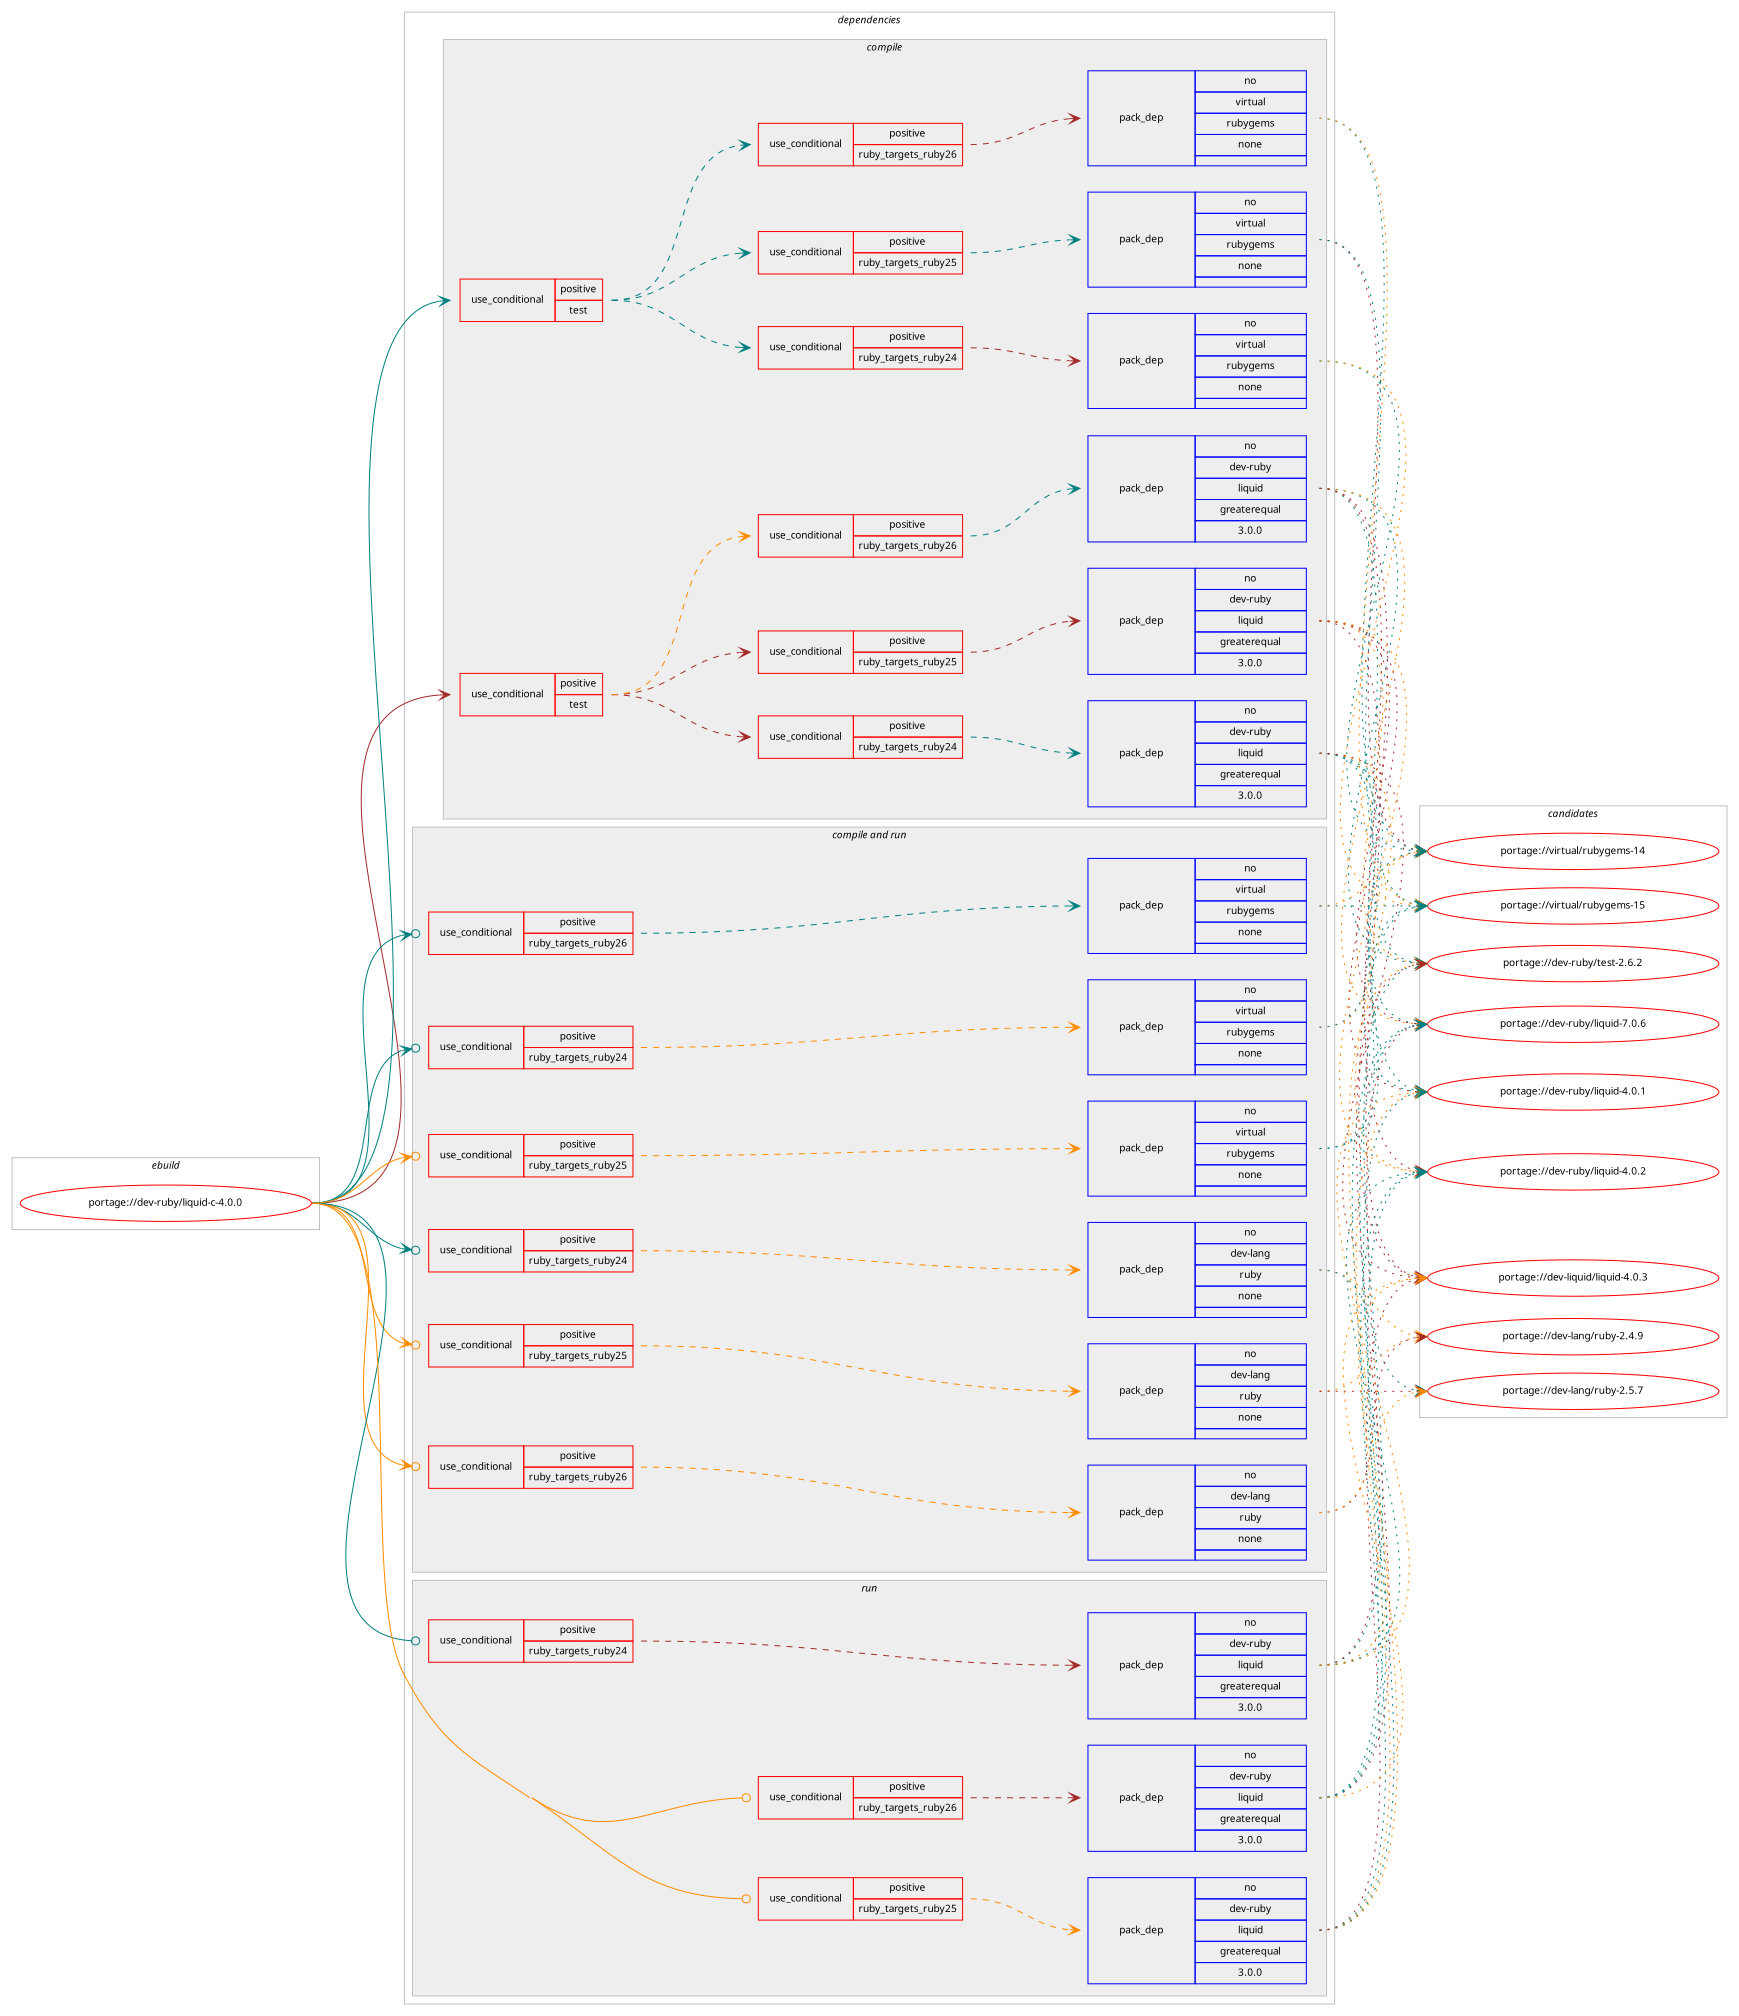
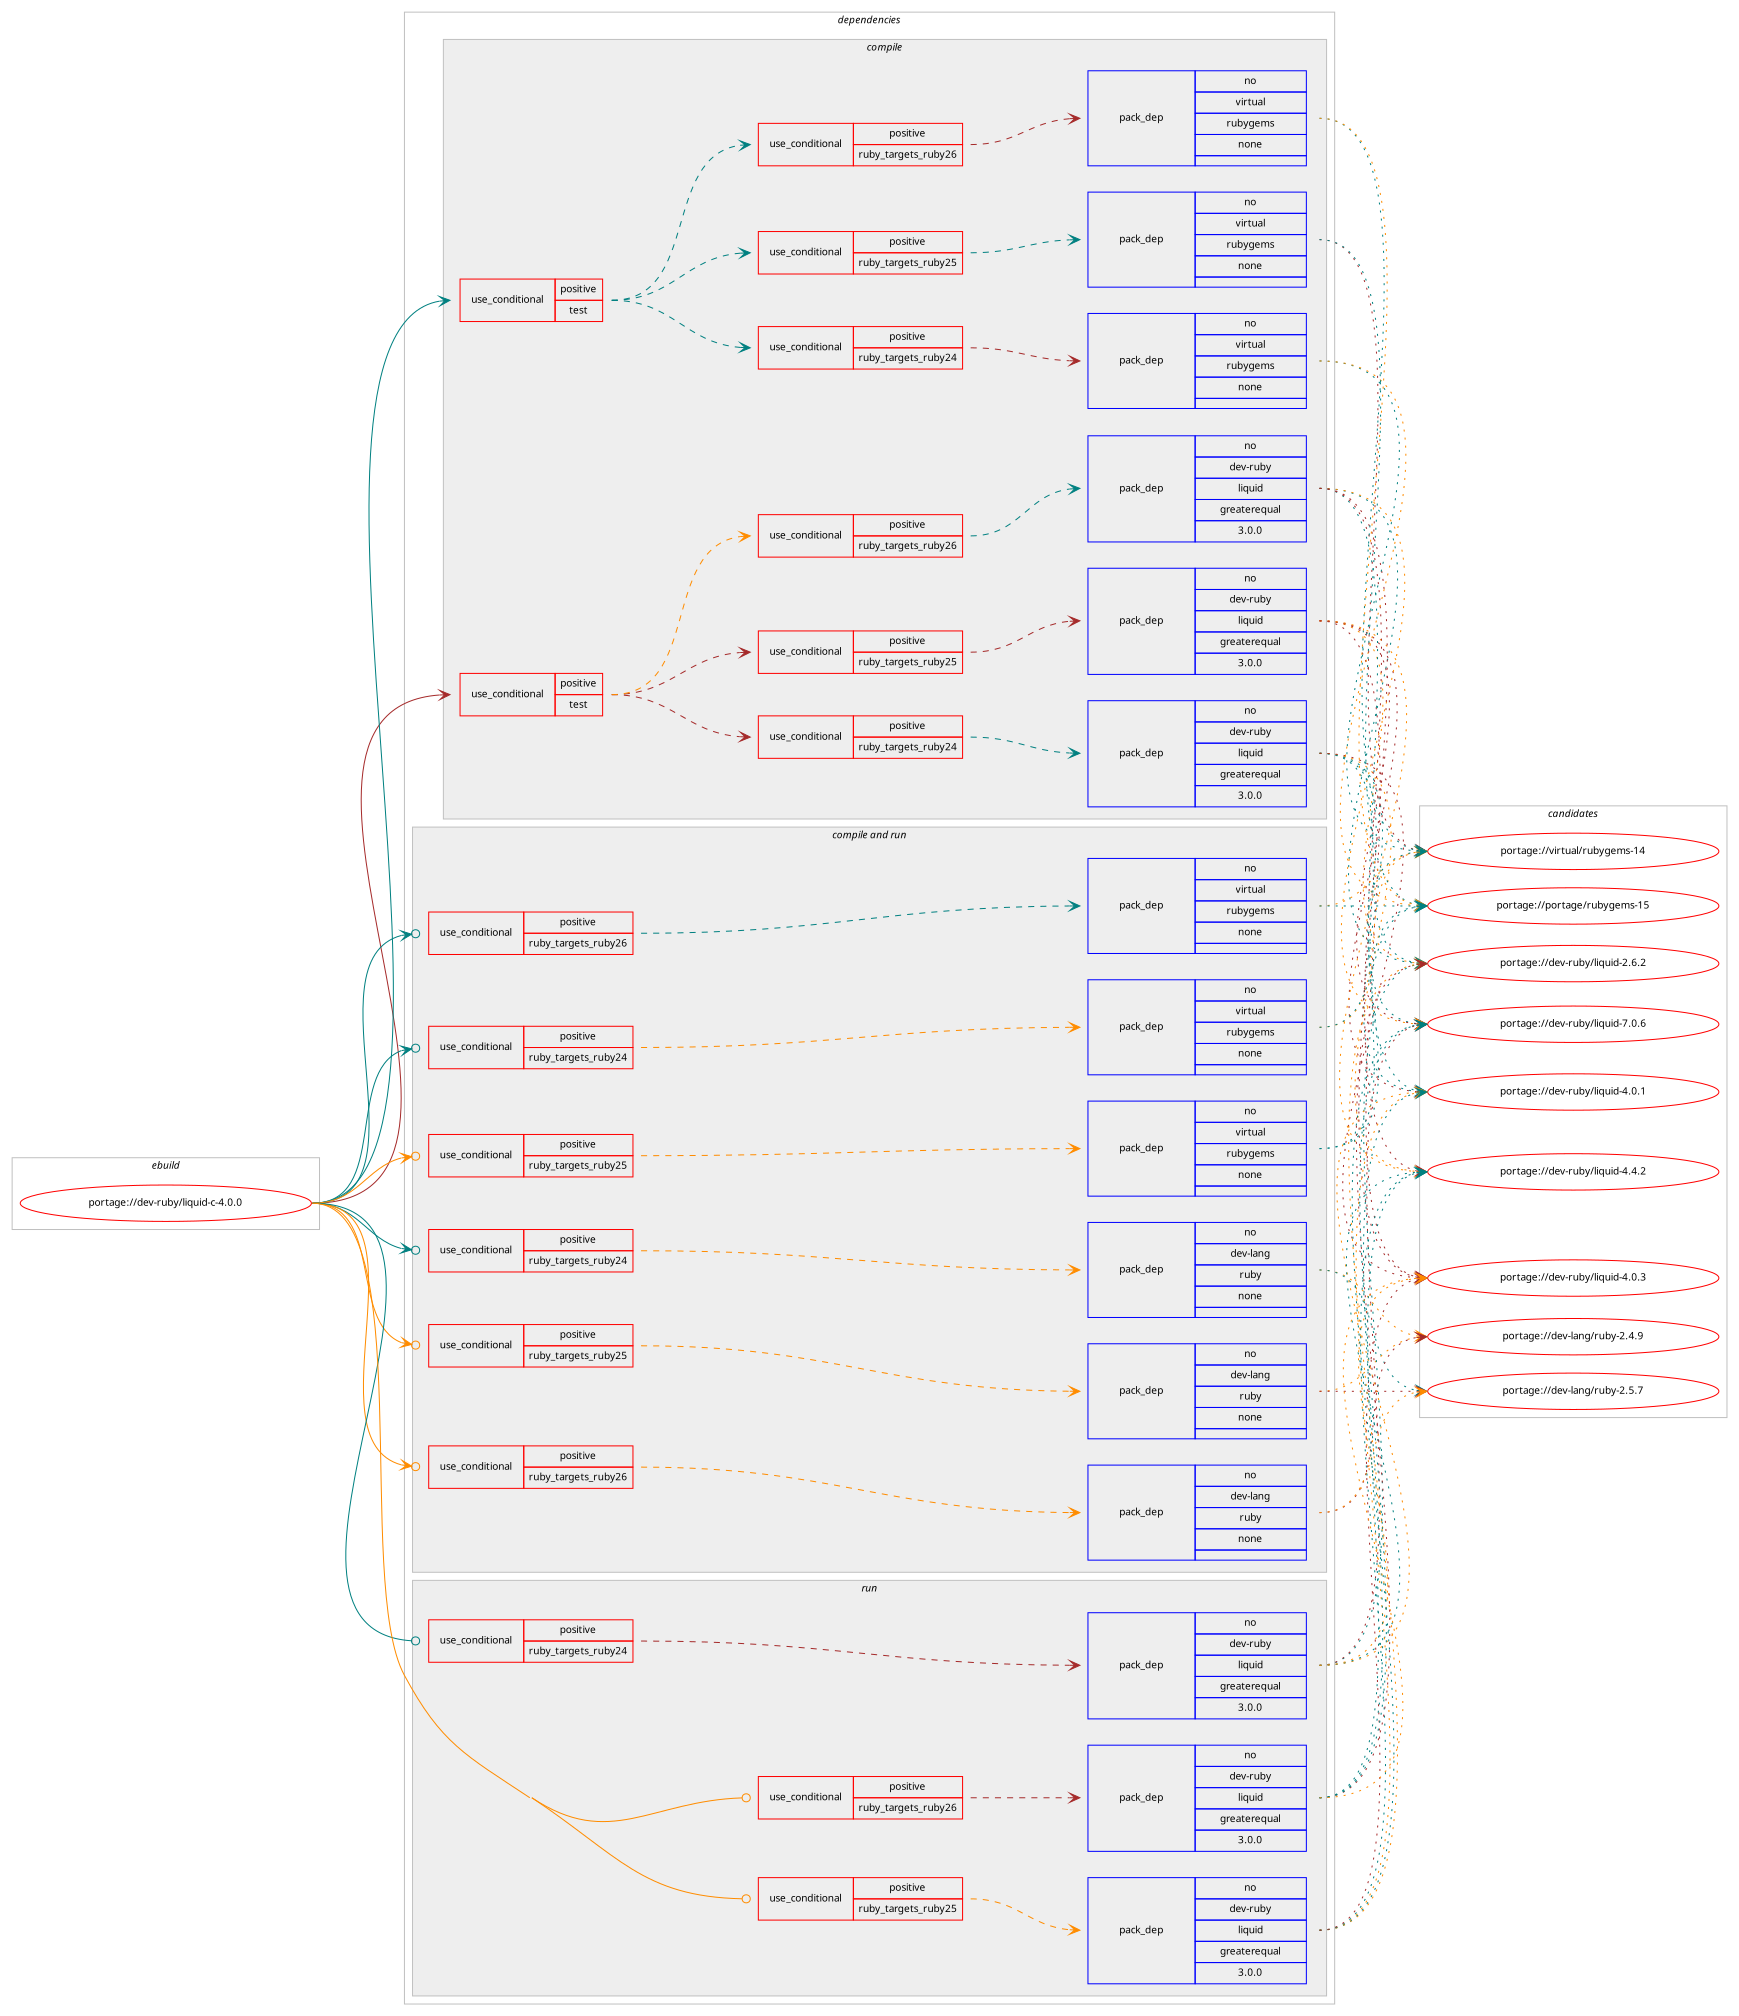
(1573, 906) -> (1573, 906)
(1573, 964) -> (1573, 964)
(1573, 1172) -> (1573, 1172)
(1573, 1278) -> (1573, 1278)
